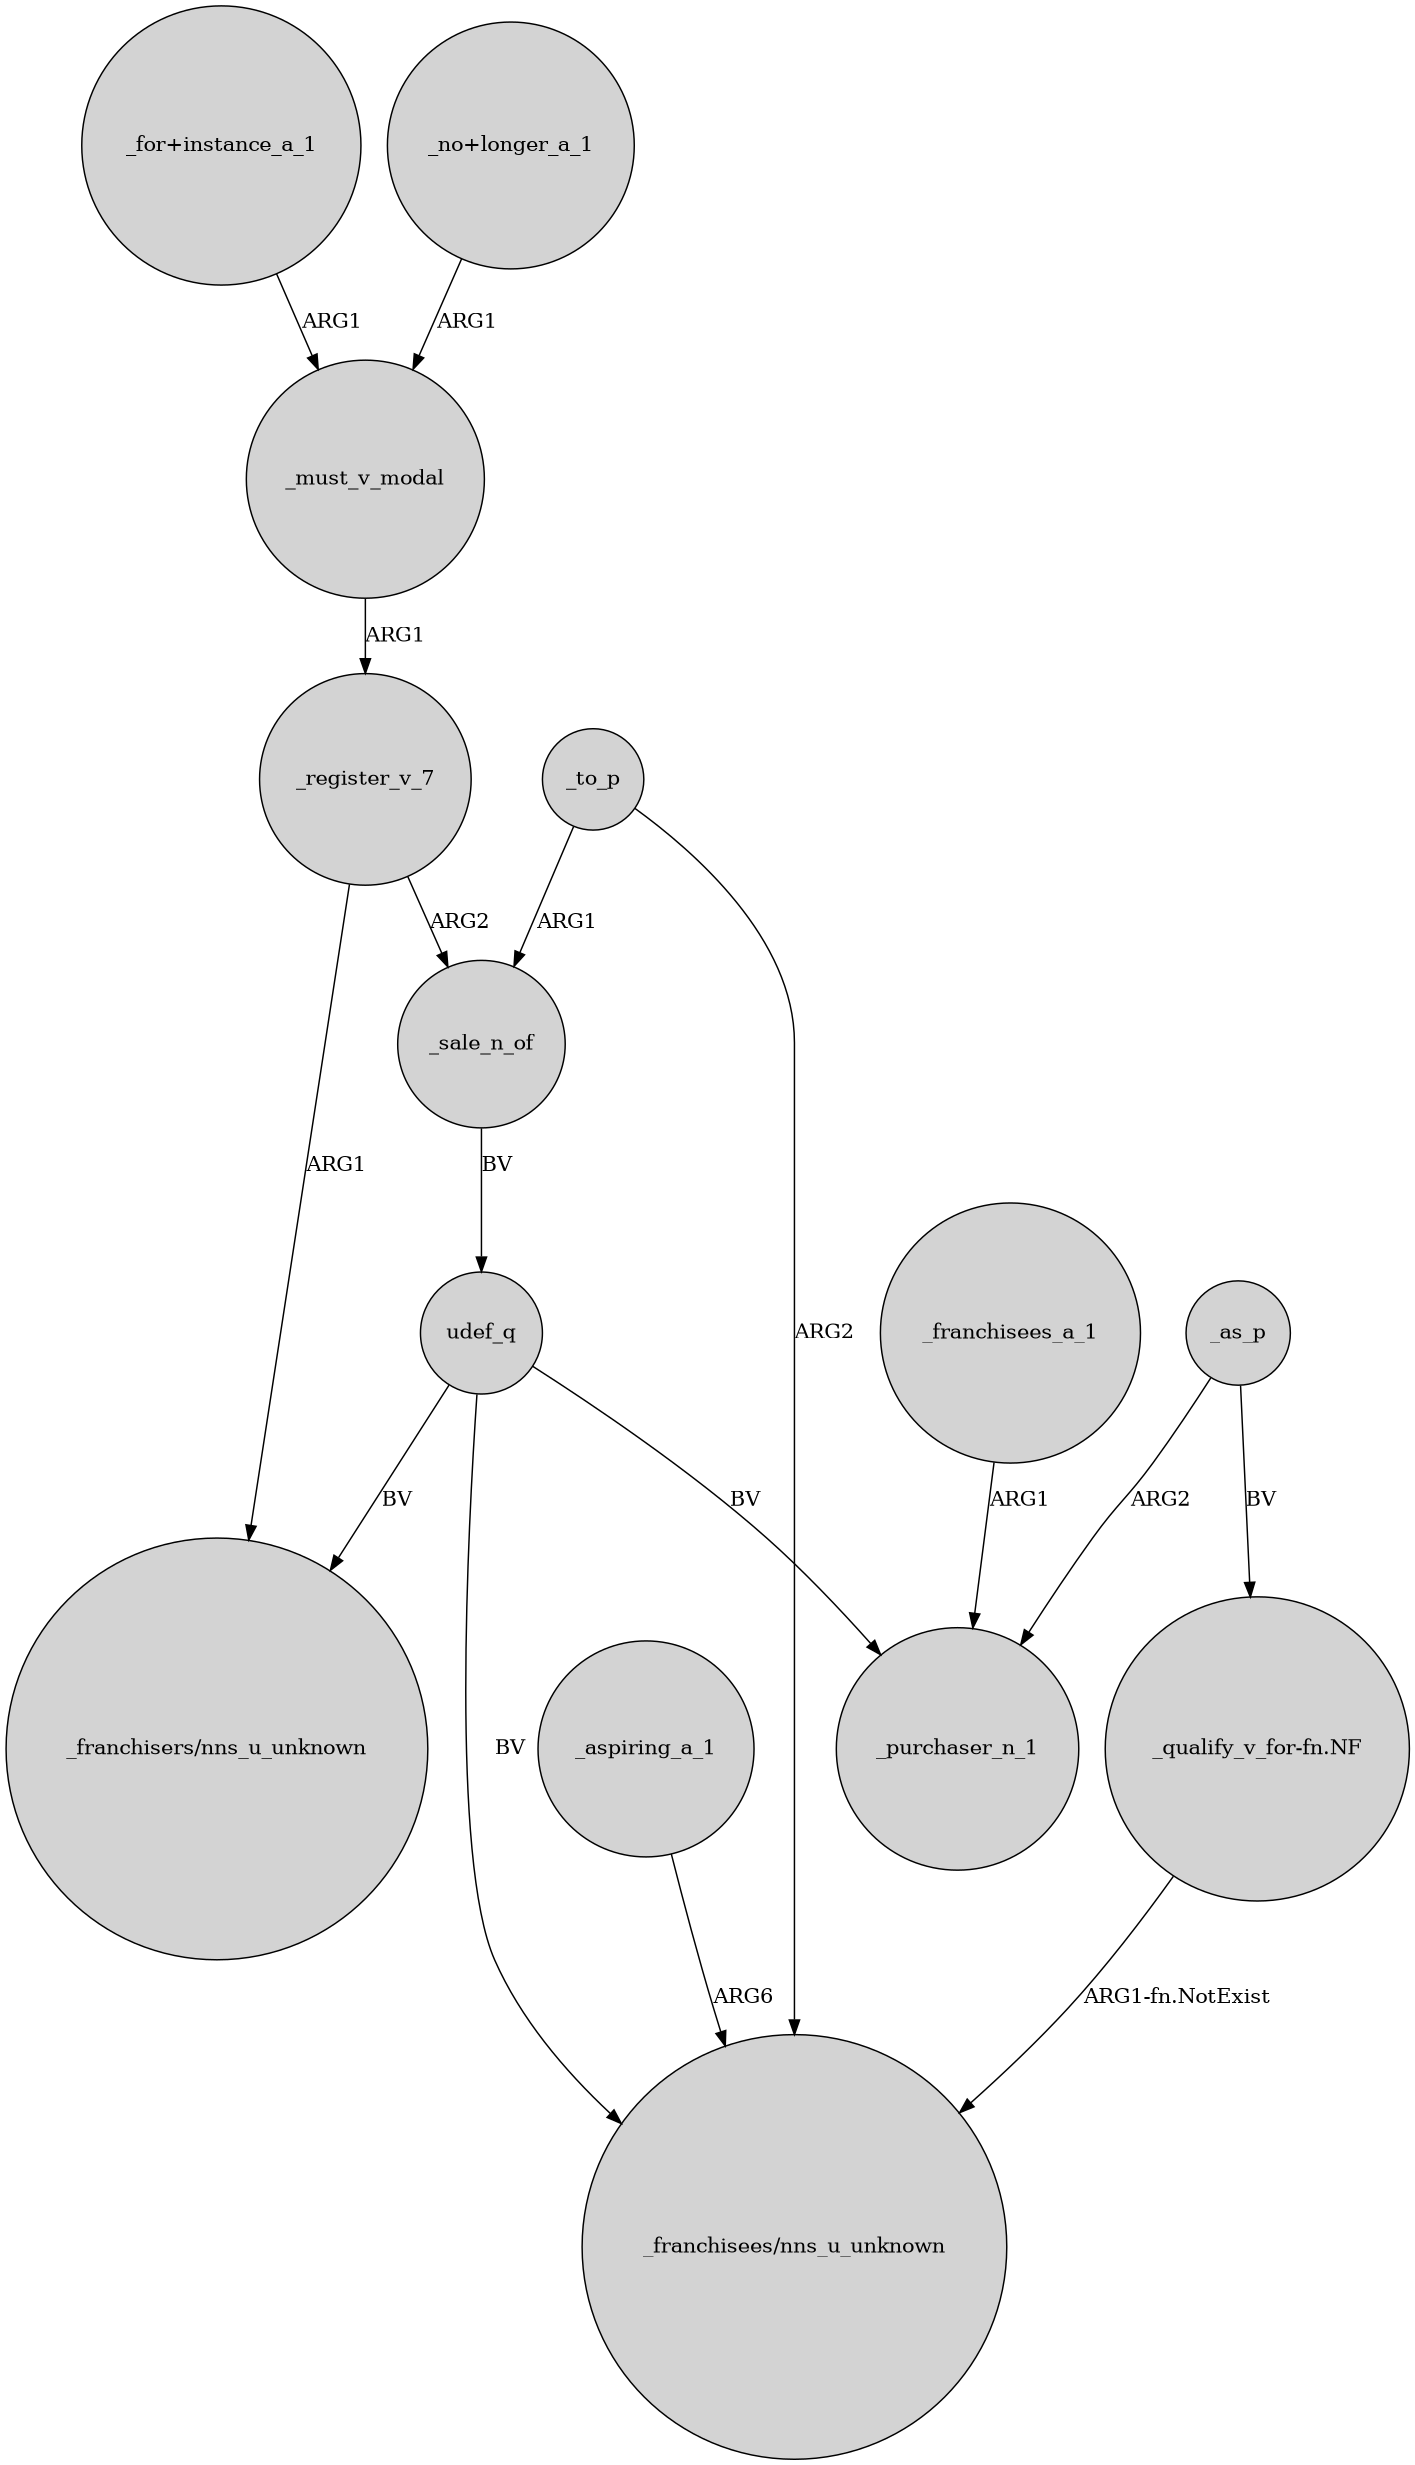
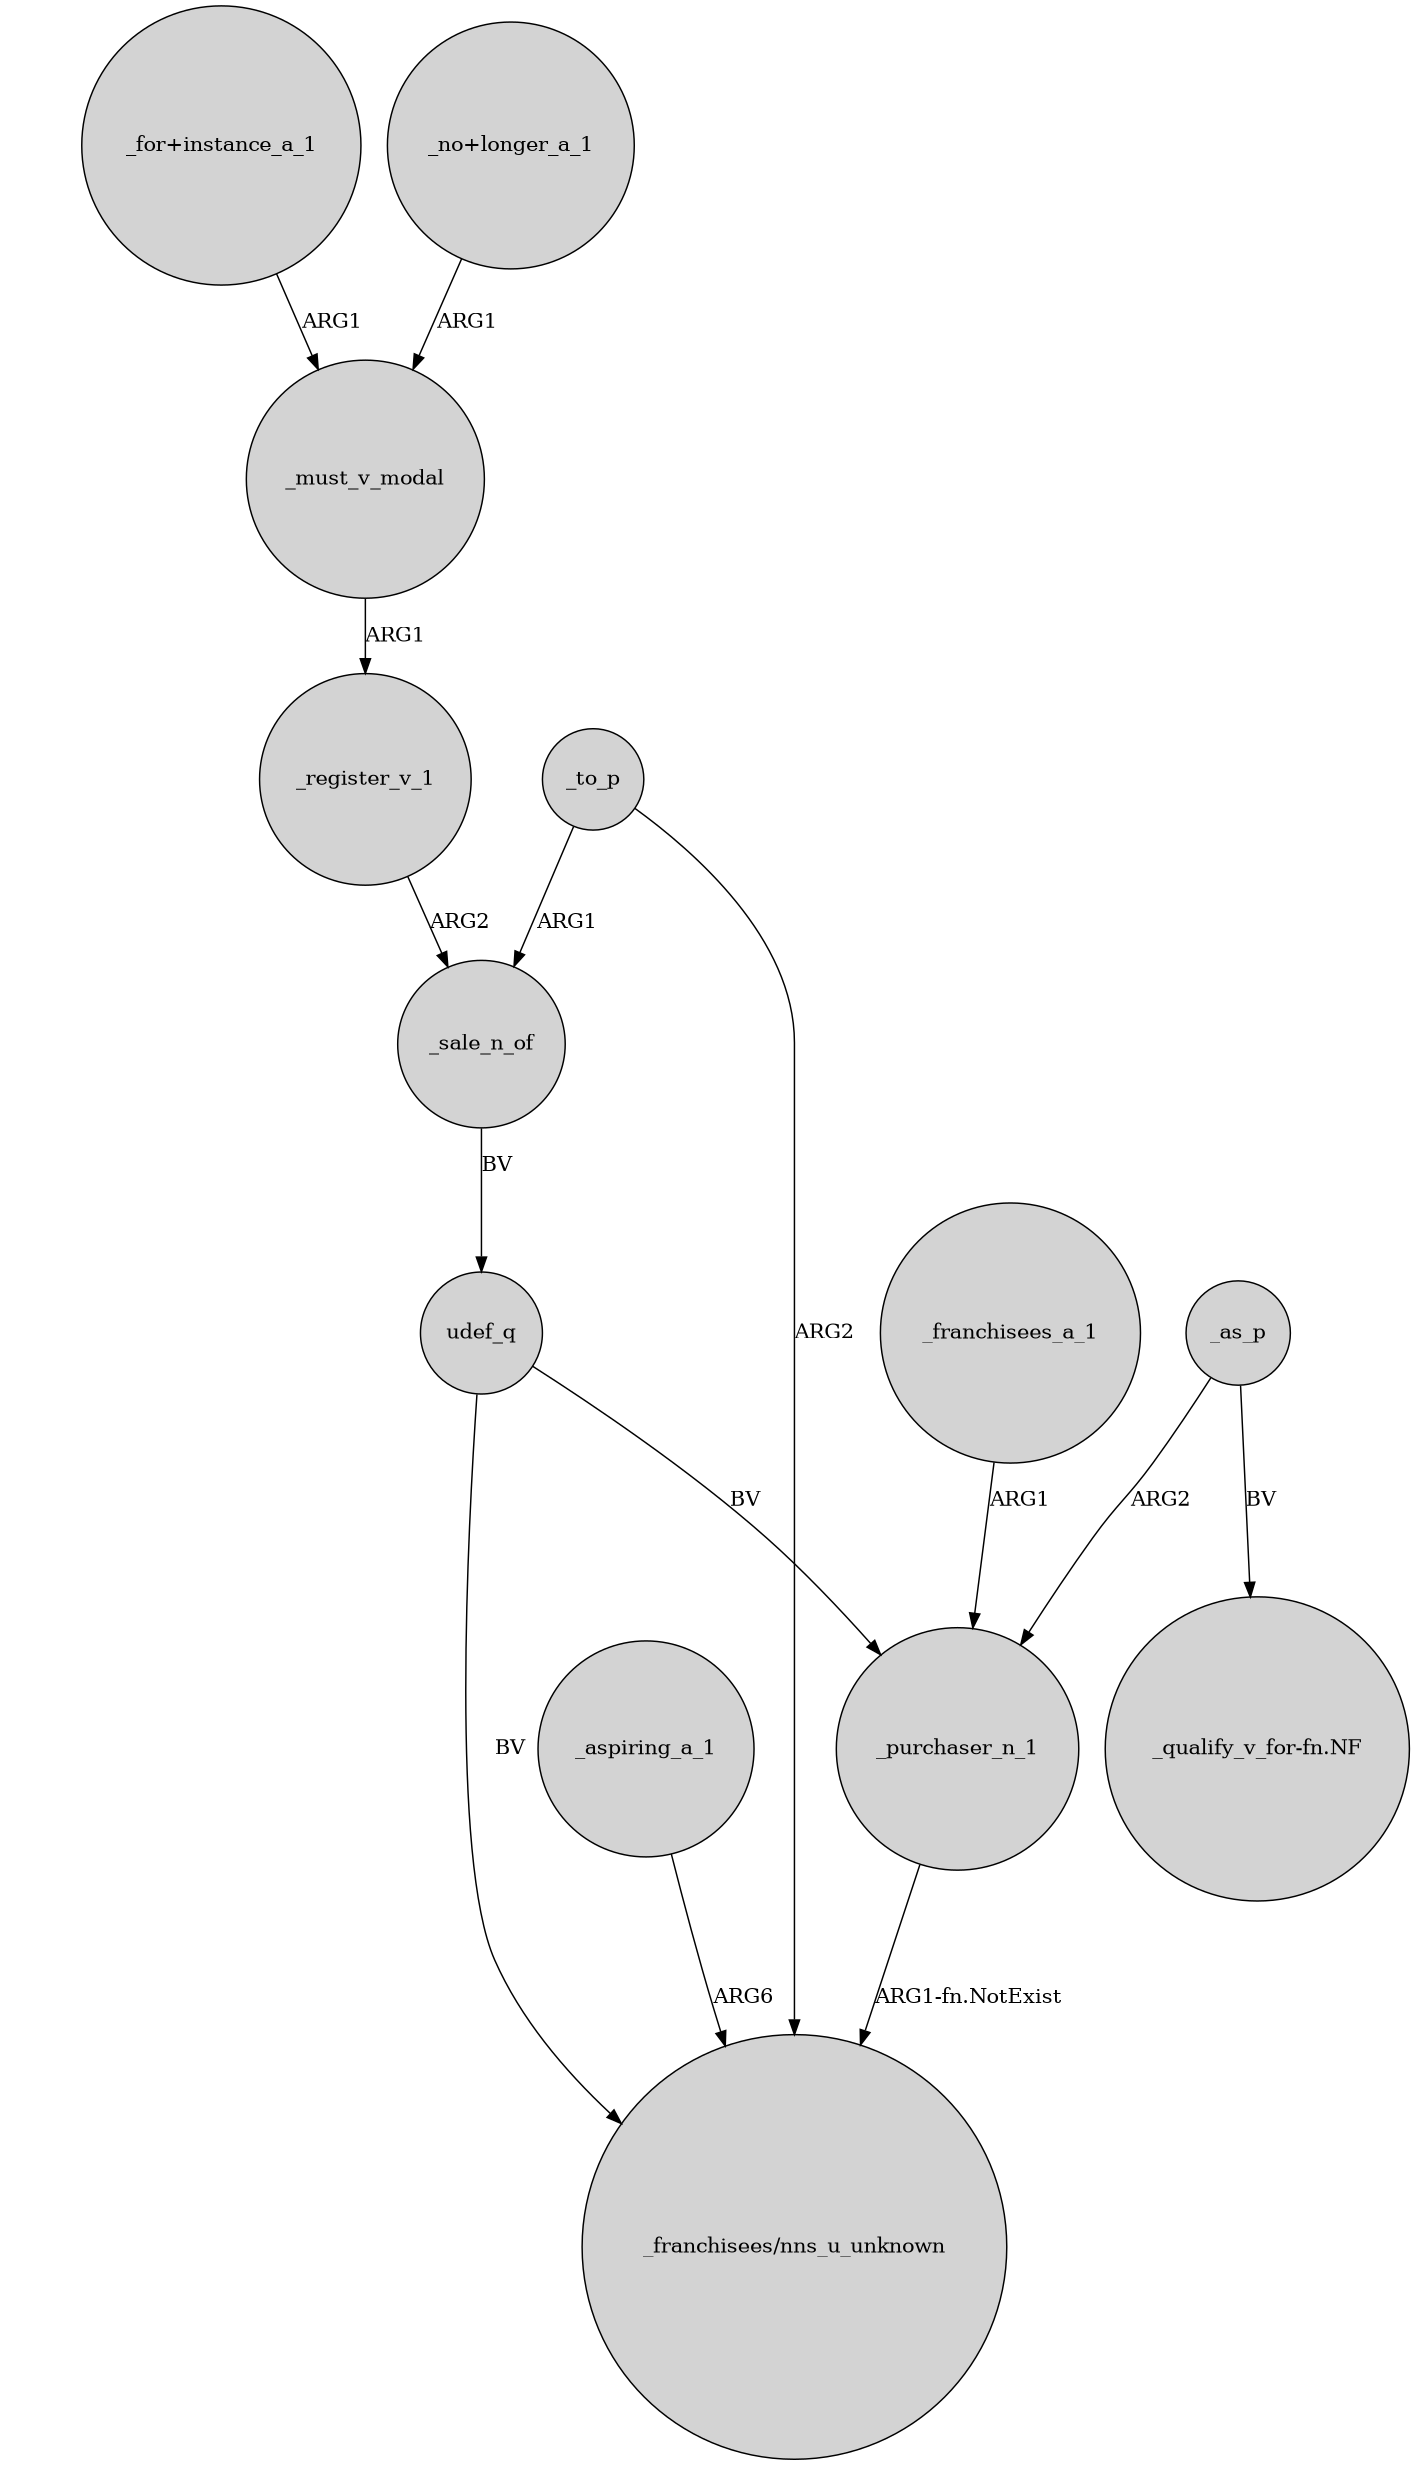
(365, 779) -> (365, 779)
(217, 1749) -> none
(1079, 1996) -> (893, 1948)
